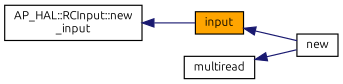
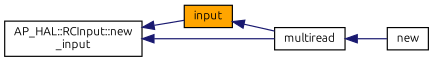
(276, 36) -> (259, 28)
none -> (214, 39)
